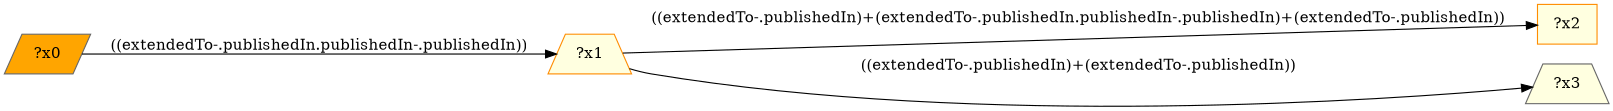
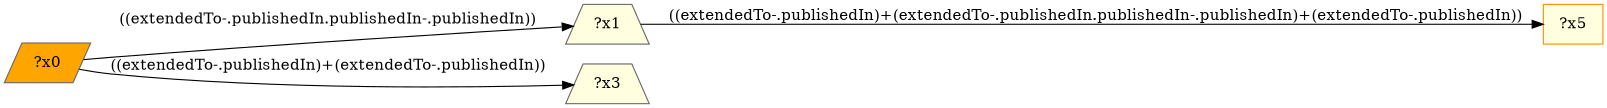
(1567, 24) -> (1573, 24)
(590, 54) -> (607, 24)
(1074, 106) -> (320, 86)
